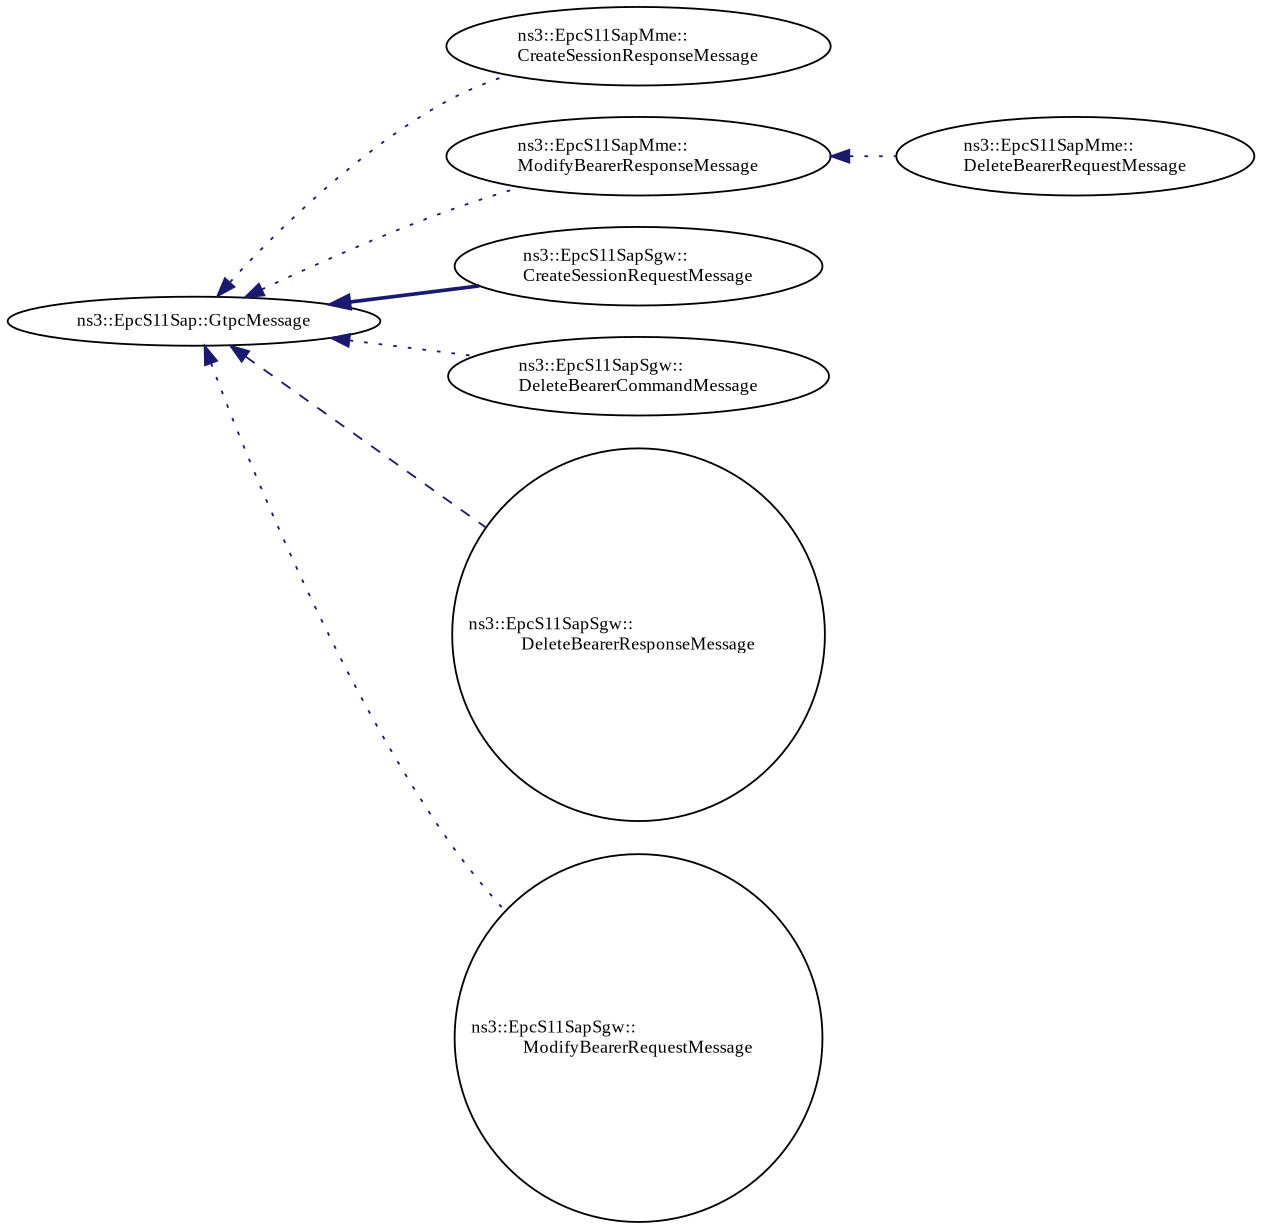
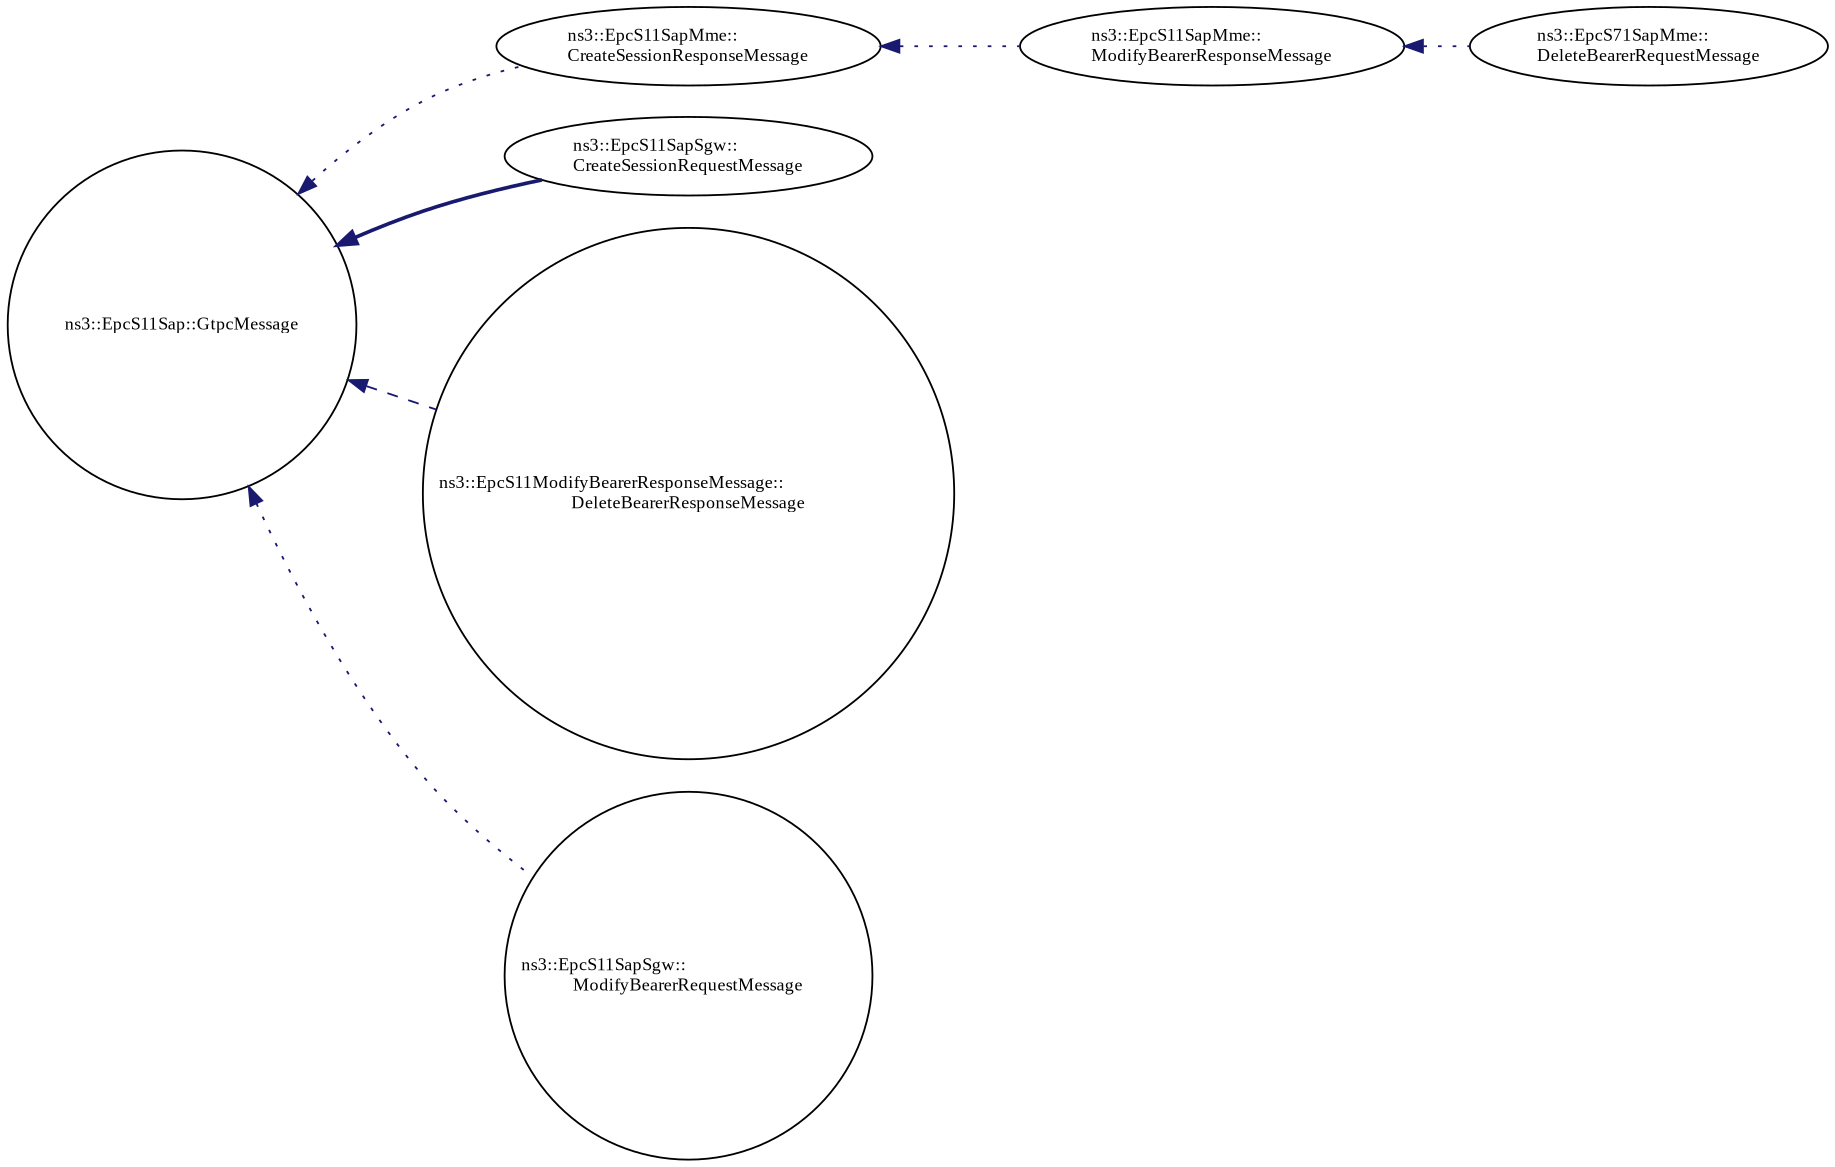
(1075, 156) -> (1649, 46)
(389, 233) -> (960, 46)
(194, 321) -> (182, 325)
(639, 376) -> none
(639, 635) -> (689, 494)
